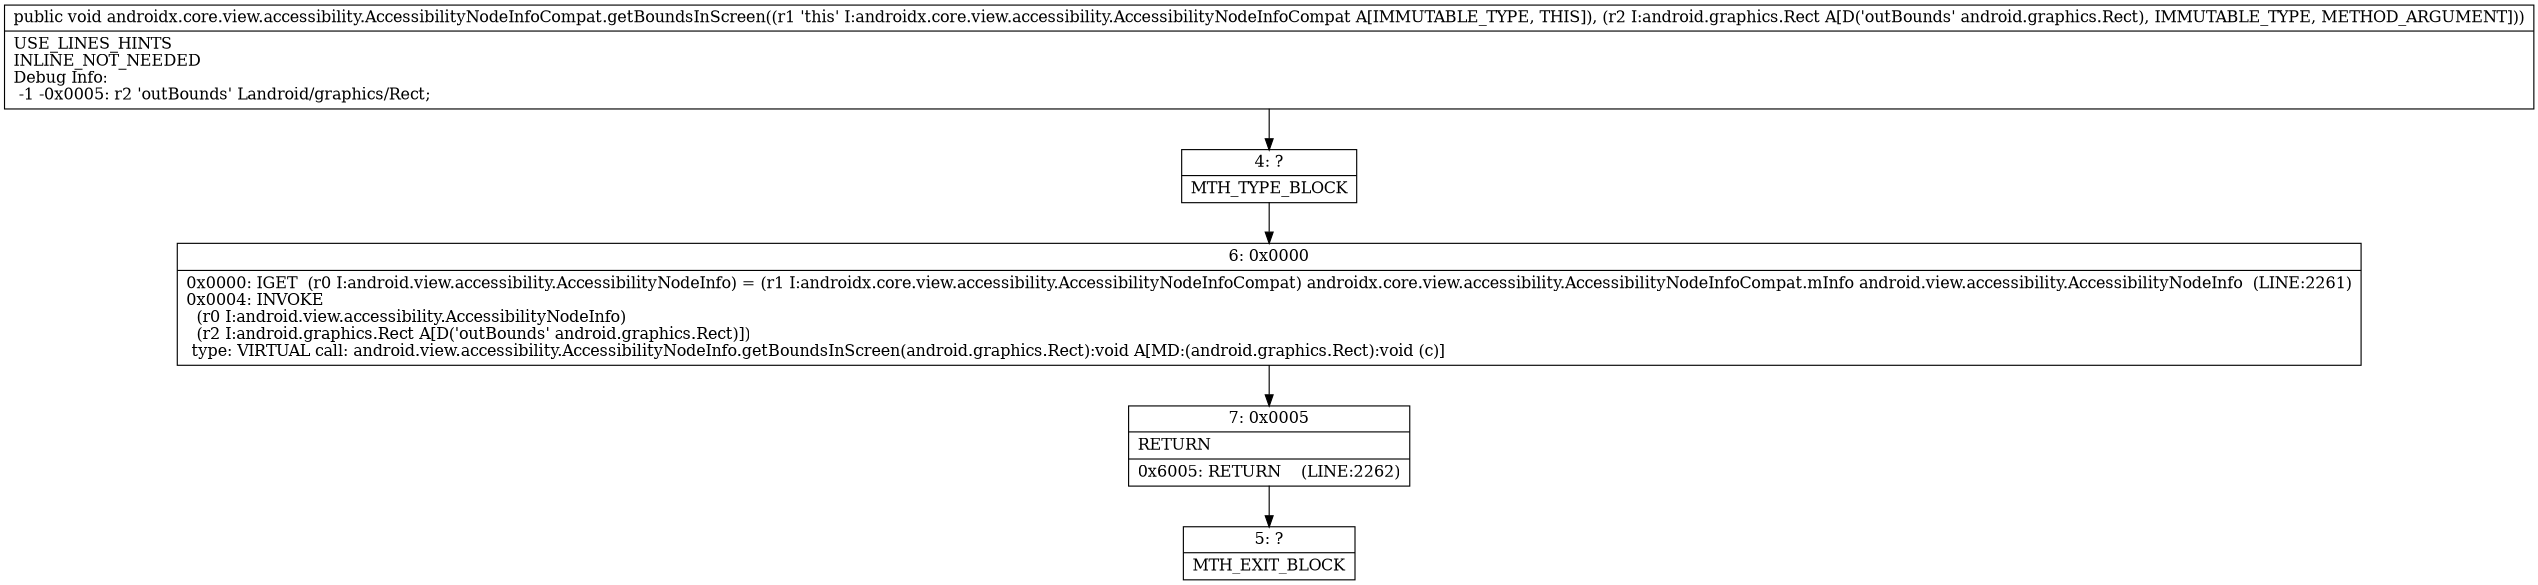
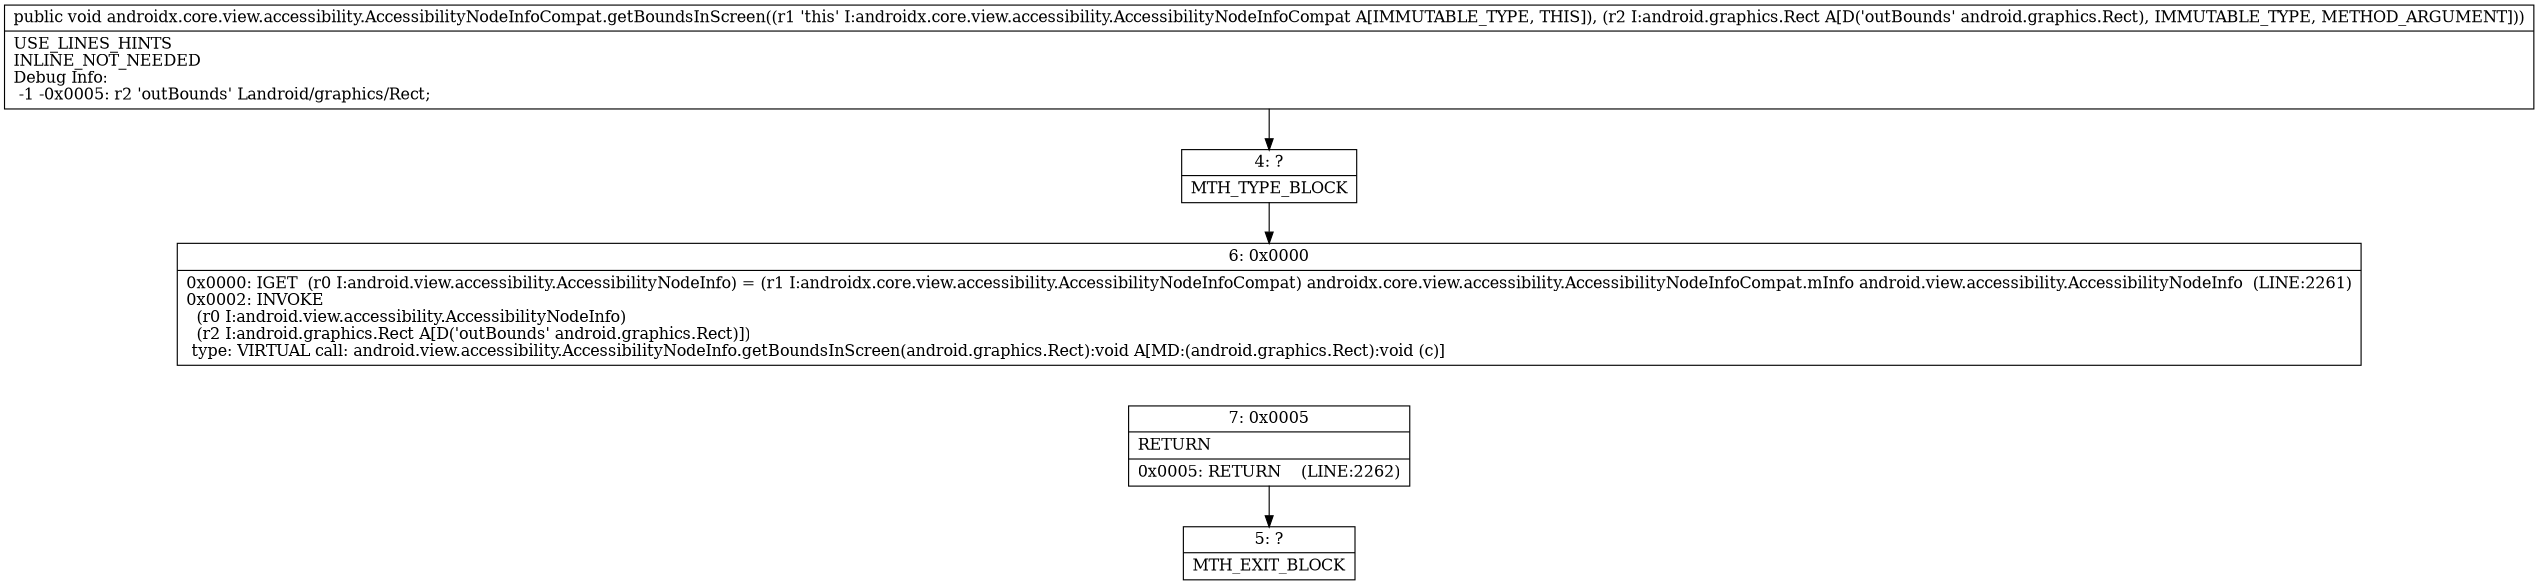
(260, 300) -> (260, 300)
(1269, 380) -> none
(1269, 472) -> (1269, 472)
